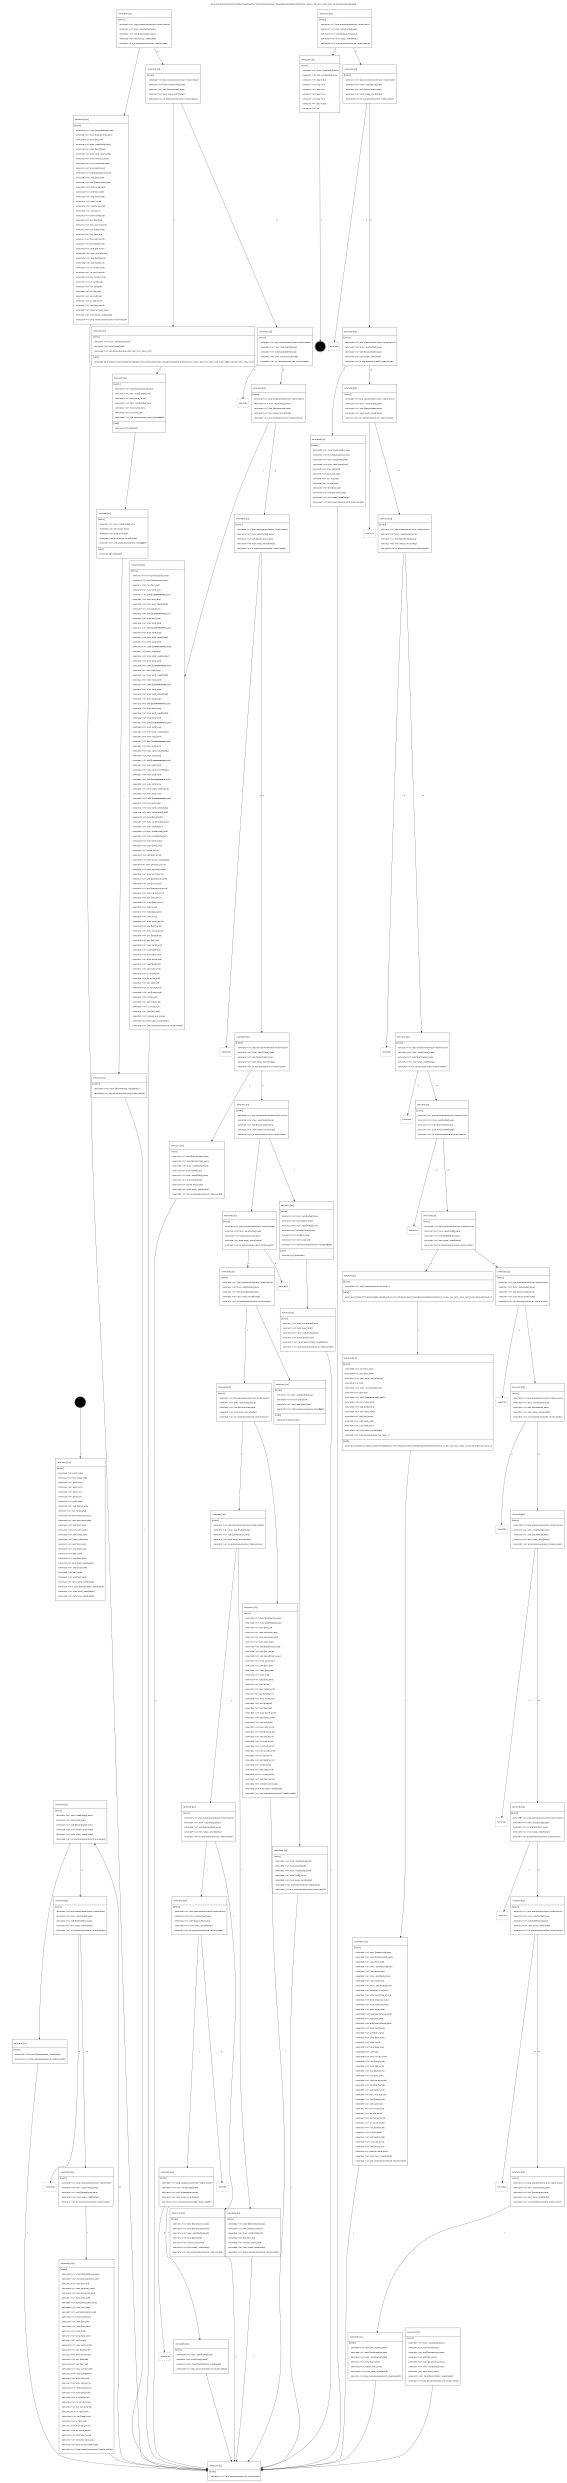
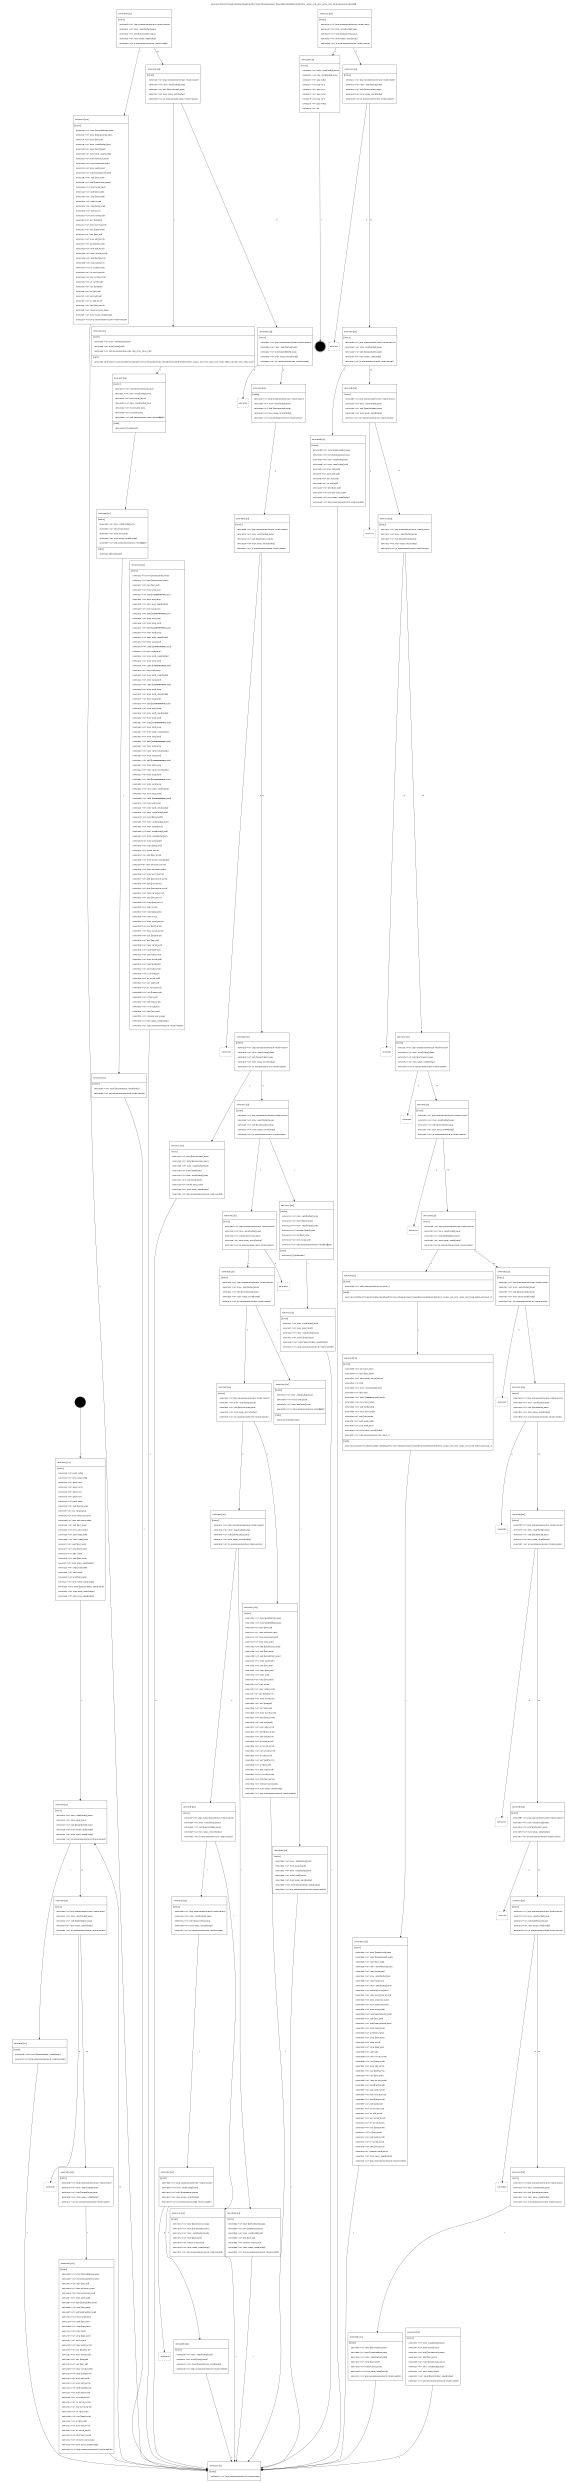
(221, 546) -> none
none -> (80, 1700)
(222, 2187) -> none
